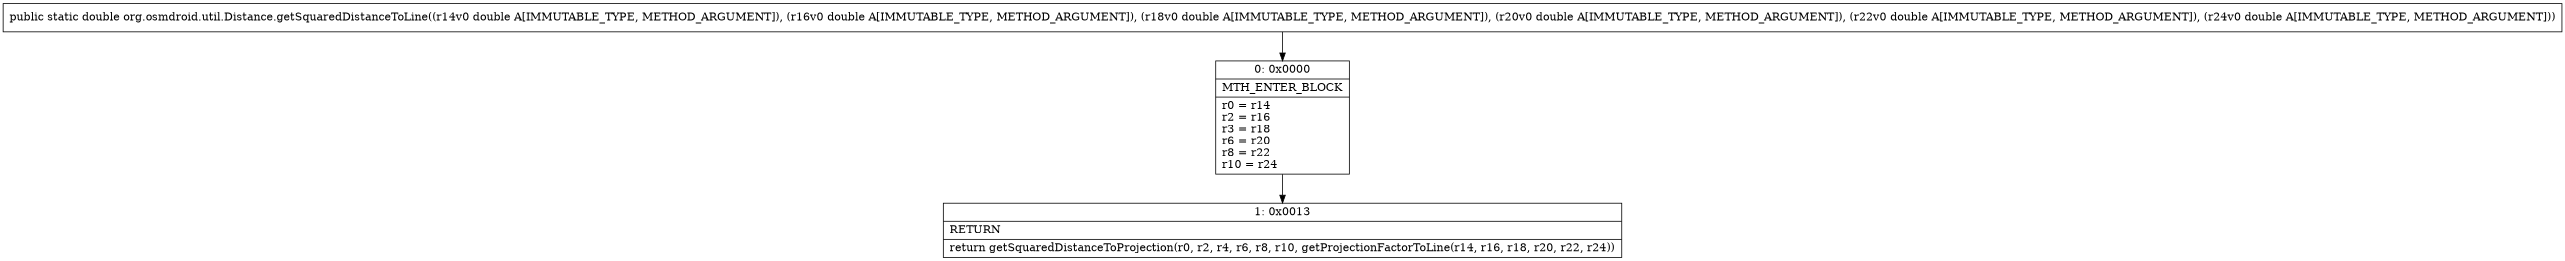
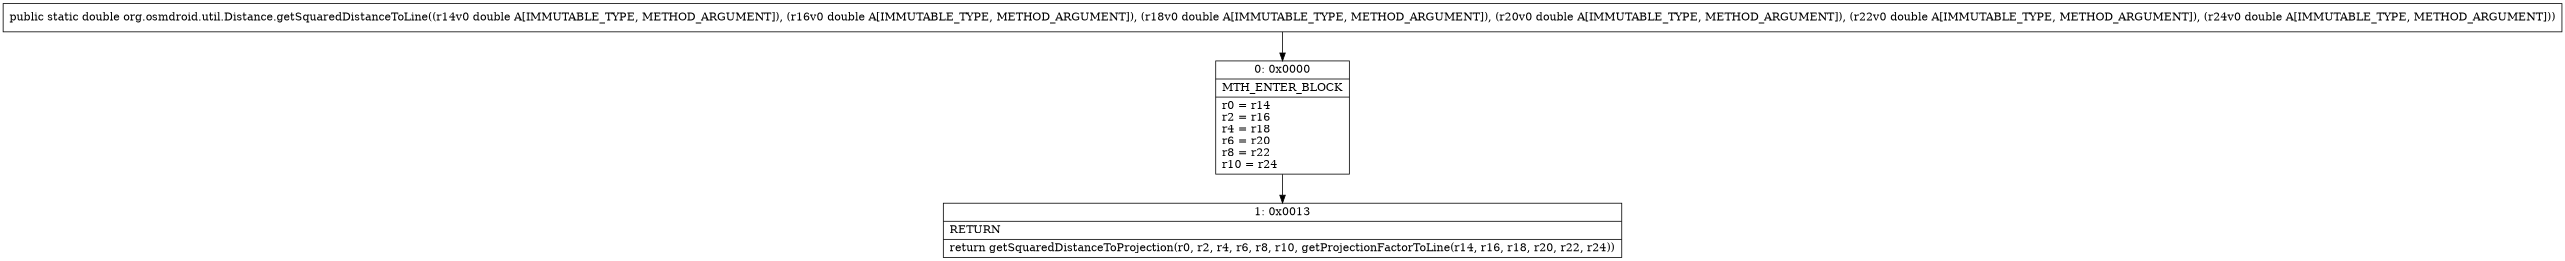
(1246, 129) -> (1246, 129)
